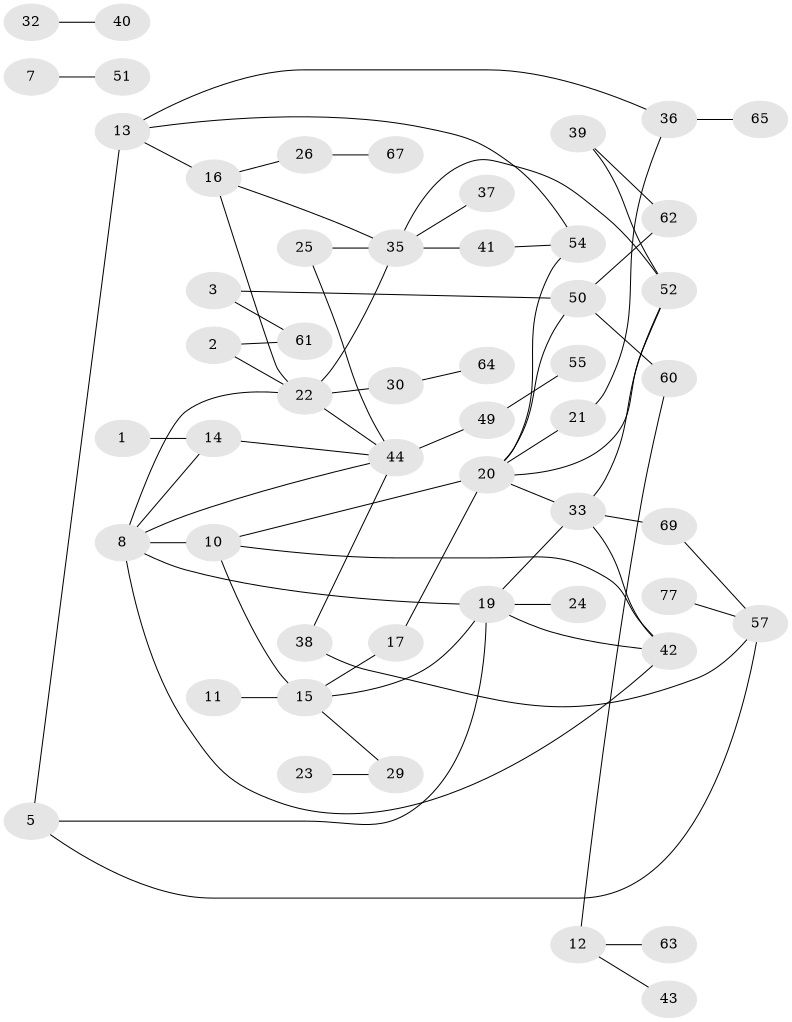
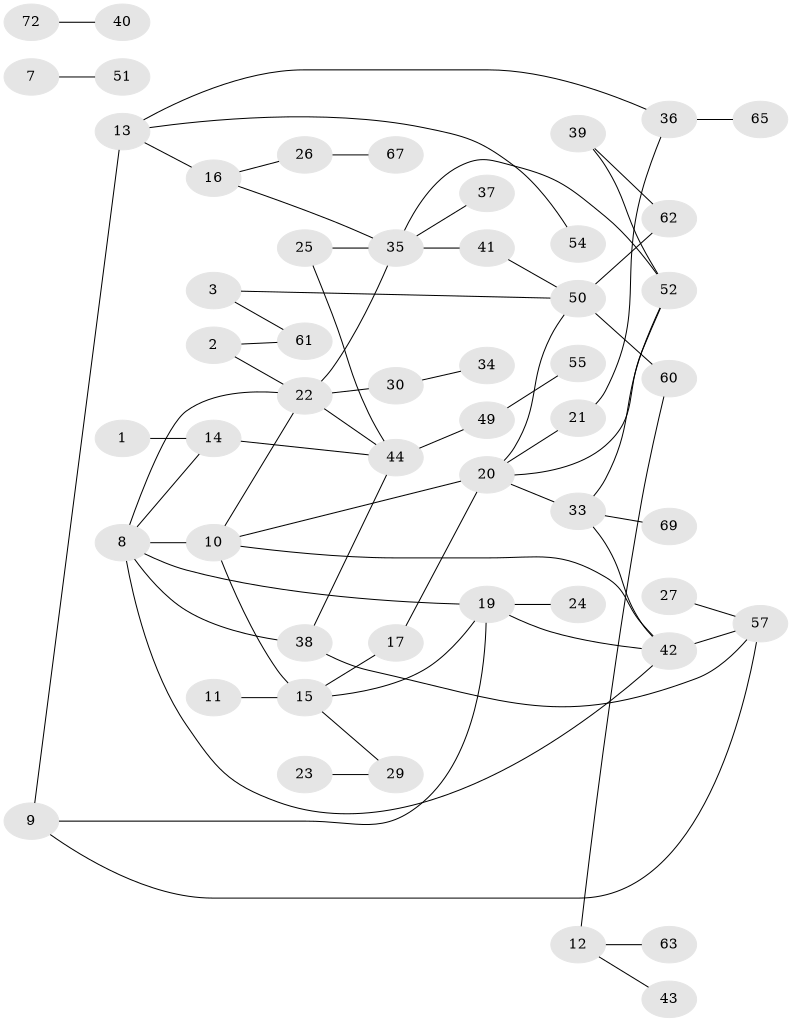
(31, 22) -> (31, 22)
(533, 246) -> (532, 273)
(248, 281) -> (259, 469)
(533, 359) -> none
(487, 366) -> (487, 366)
(256, 493) -> (196, 616)
(527, 564) -> none
(715, 575) -> (715, 637)
(669, 596) -> (669, 596)
(31, 821) -> (31, 821)
